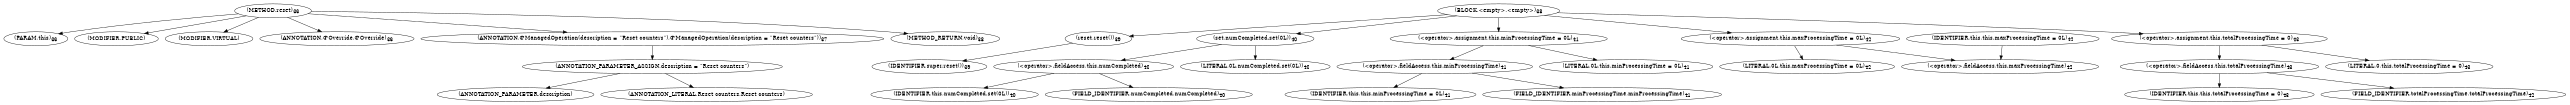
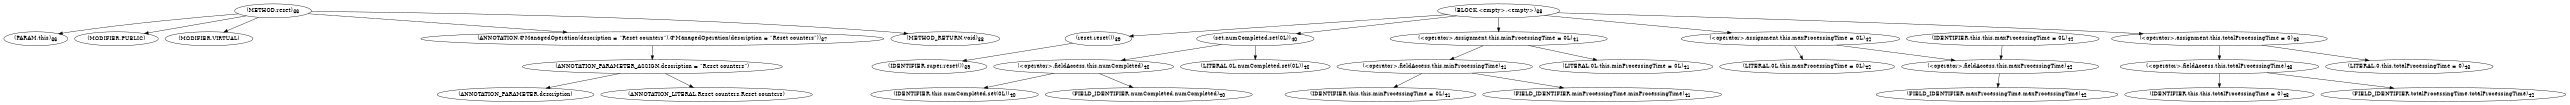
(337, 39) -> none
none -> (1997, 95)
